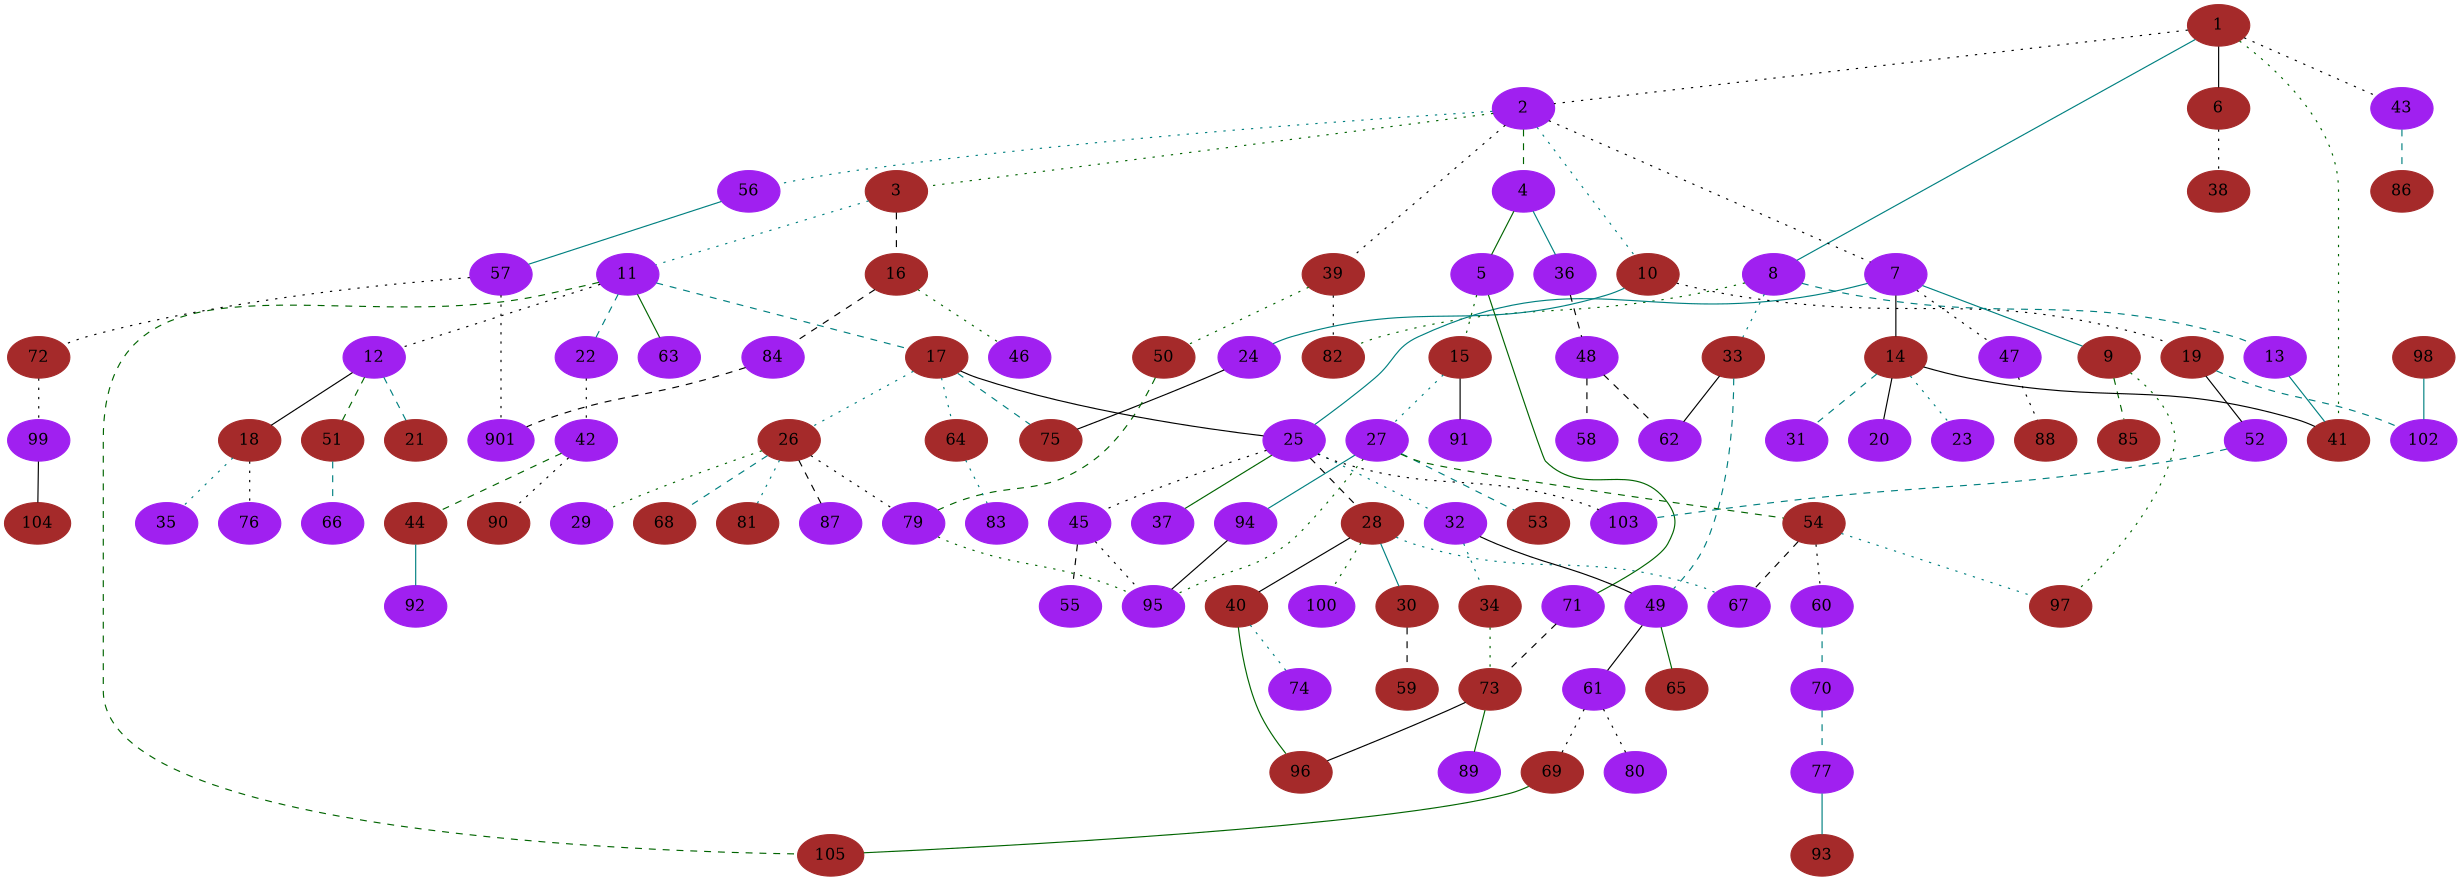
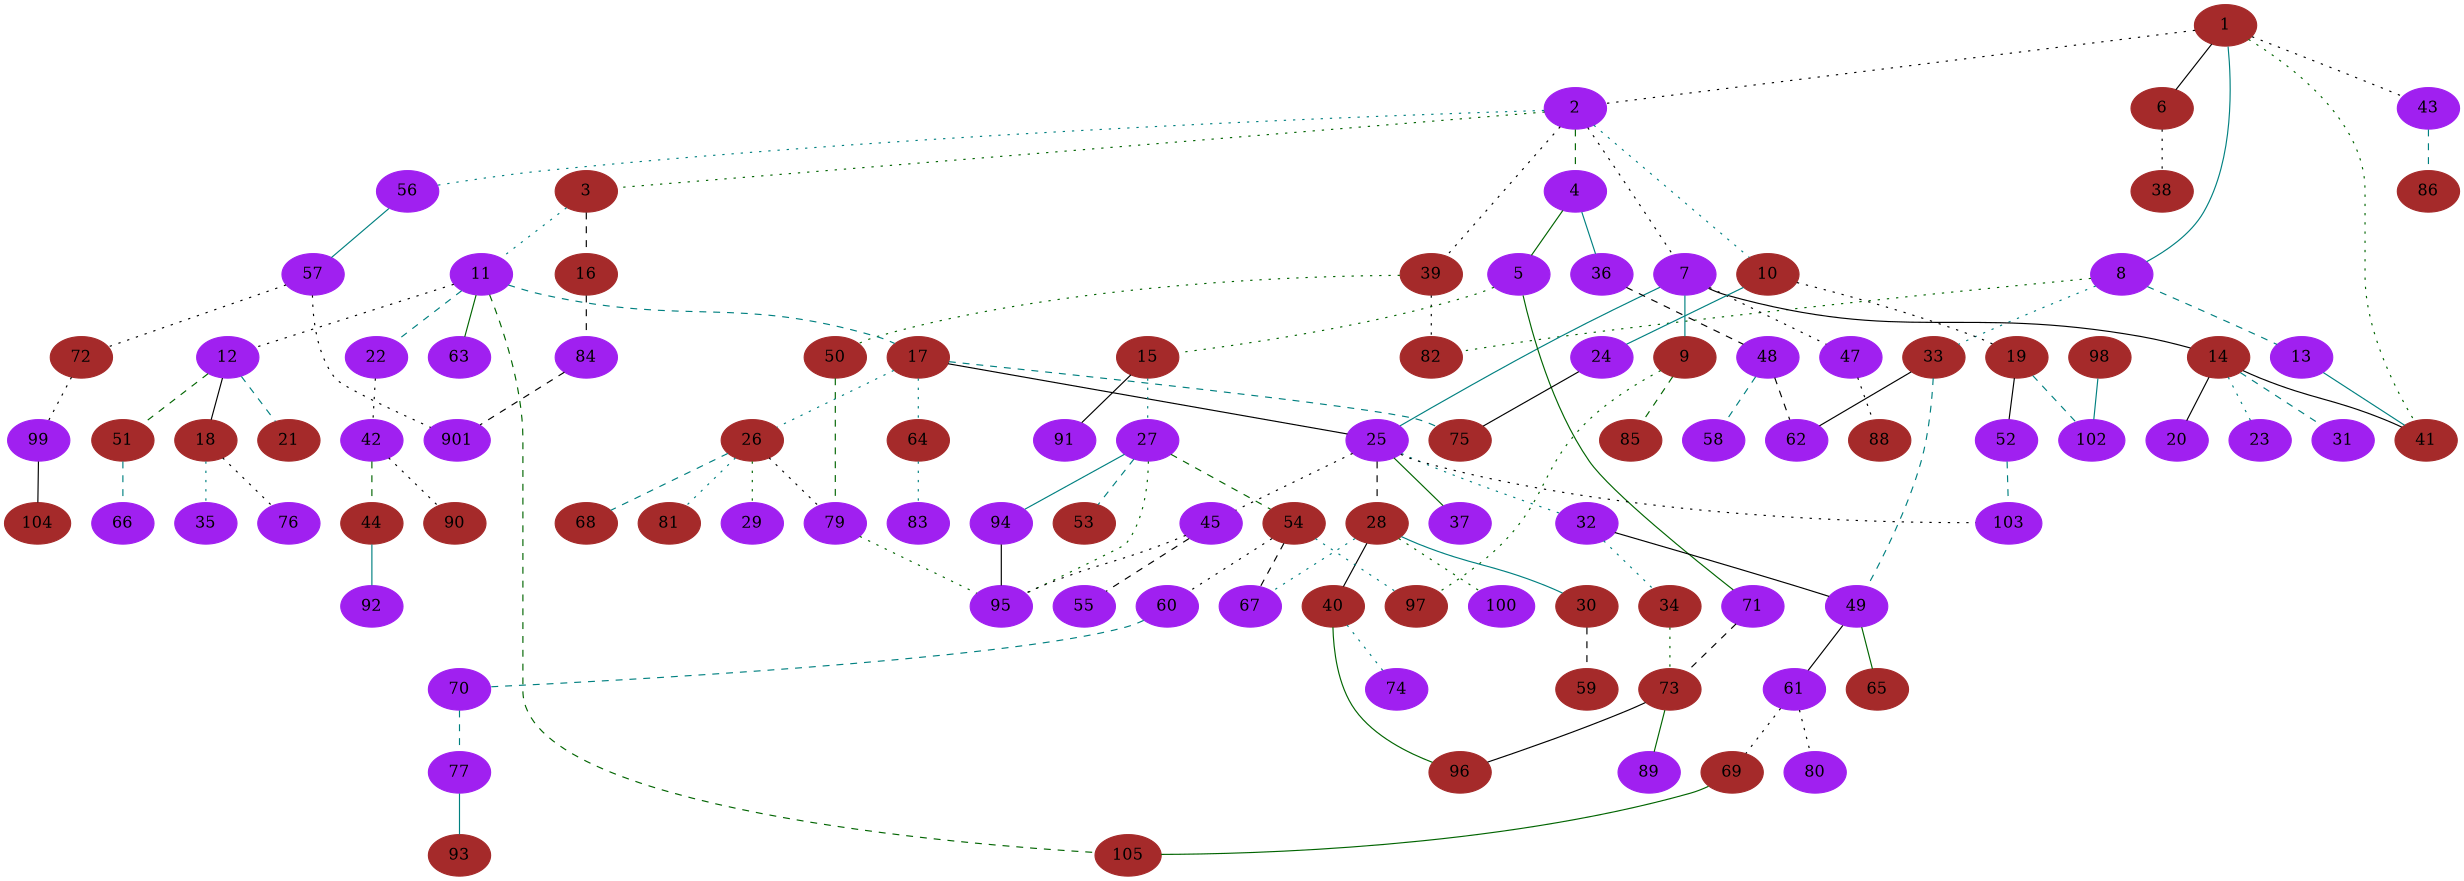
(1020, 357) -> none
(1587, 399) -> (1741, 399)
(831, 523) -> none
